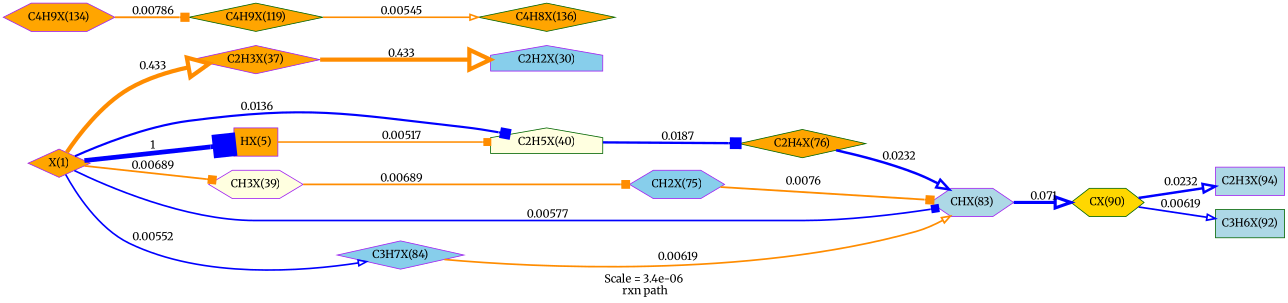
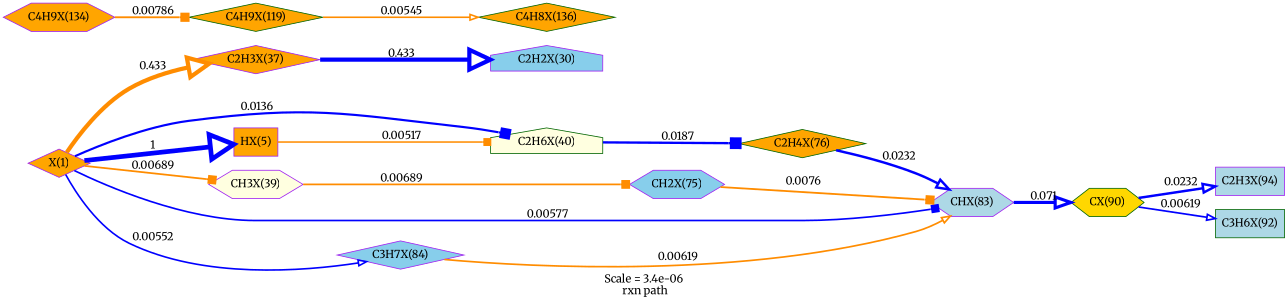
(395, 60) -> (395, 60)
(547, 142) -> (547, 142)
(147, 154) -> (147, 154)
